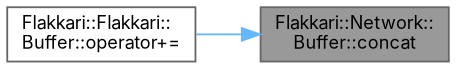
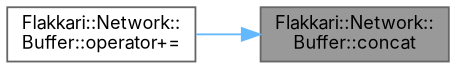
(101, 34) -> (101, 34)
